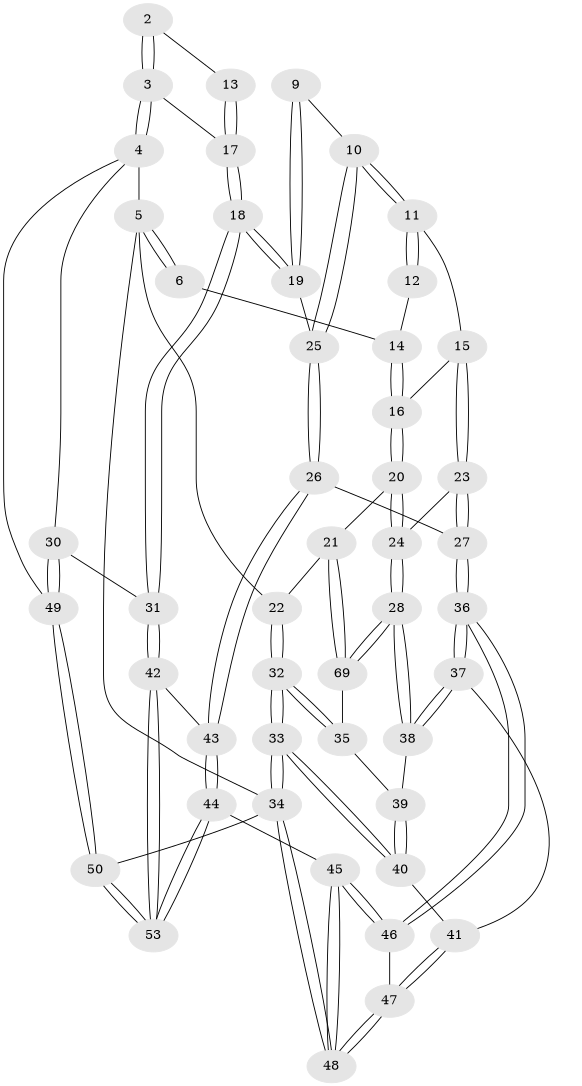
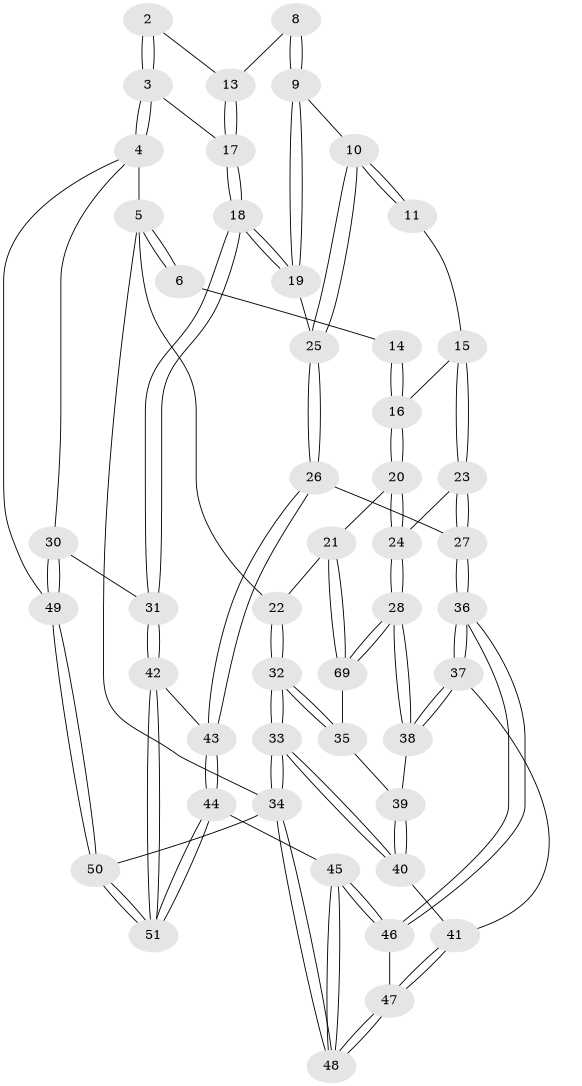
none -> (296, 20)
(412, 282) -> none
(154, 936) -> (154, 936)
